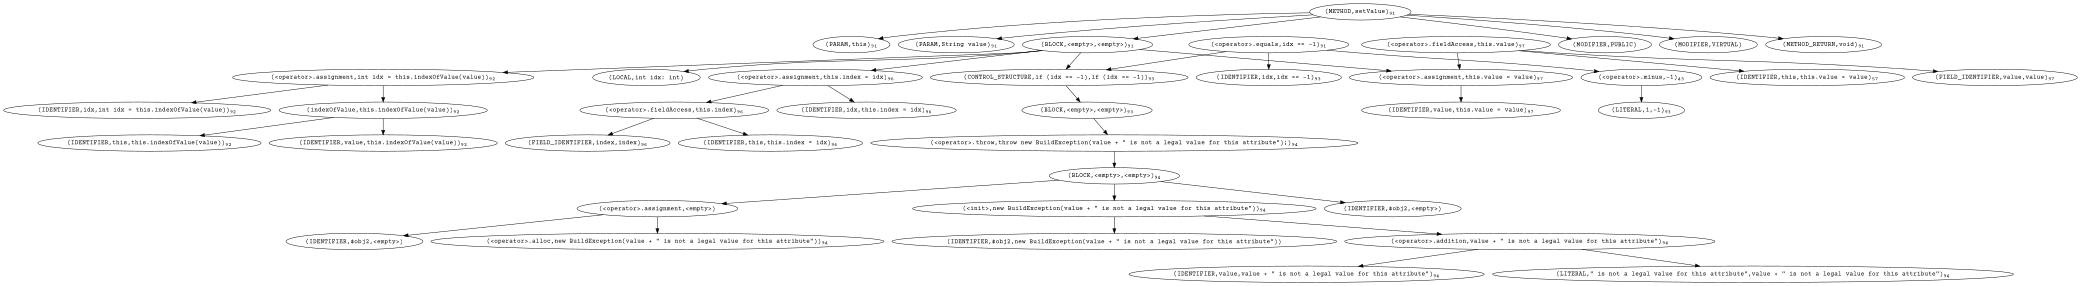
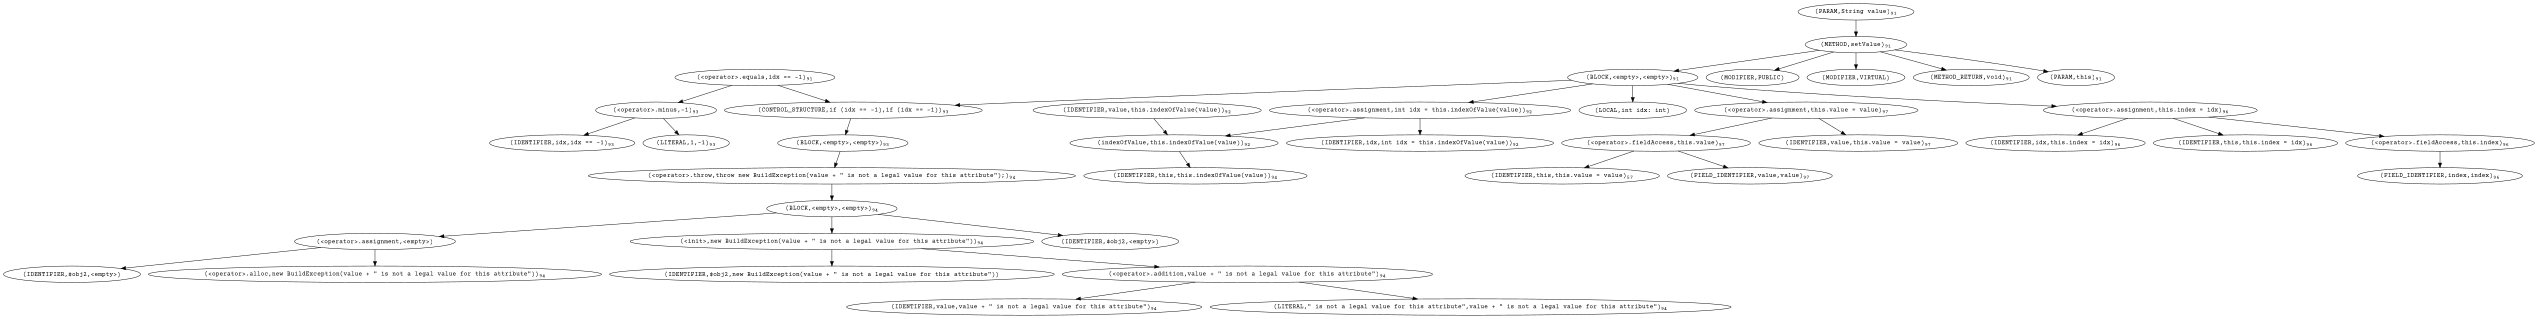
(1157, 25) -> (1856, 26)
(1458, 57) -> (1733, 126)
(1269, 58) -> (612, 126)
(1681, 77) -> (696, 110)
(383, 124) -> (1159, 125)
(720, 126) -> (2196, 126)
(229, 142) -> (1274, 175)
